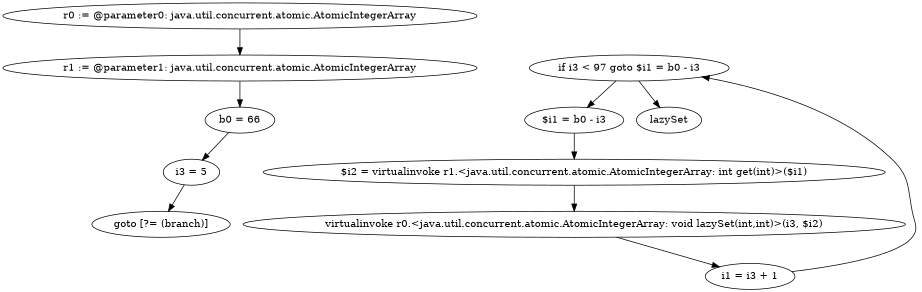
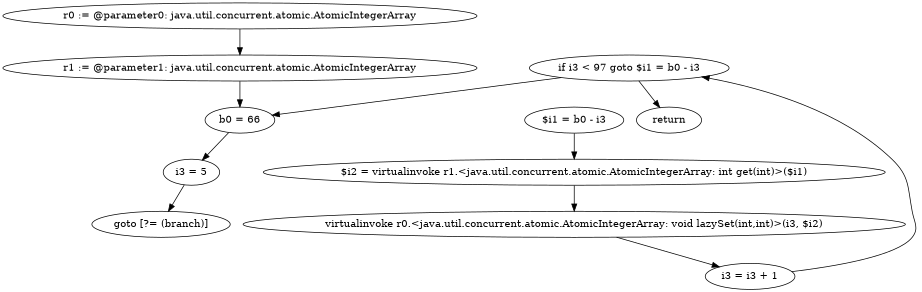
(604, 92) -> (420, 96)
(669, 120) -> (669, 120)
(750, 276) -> (750, 276)
